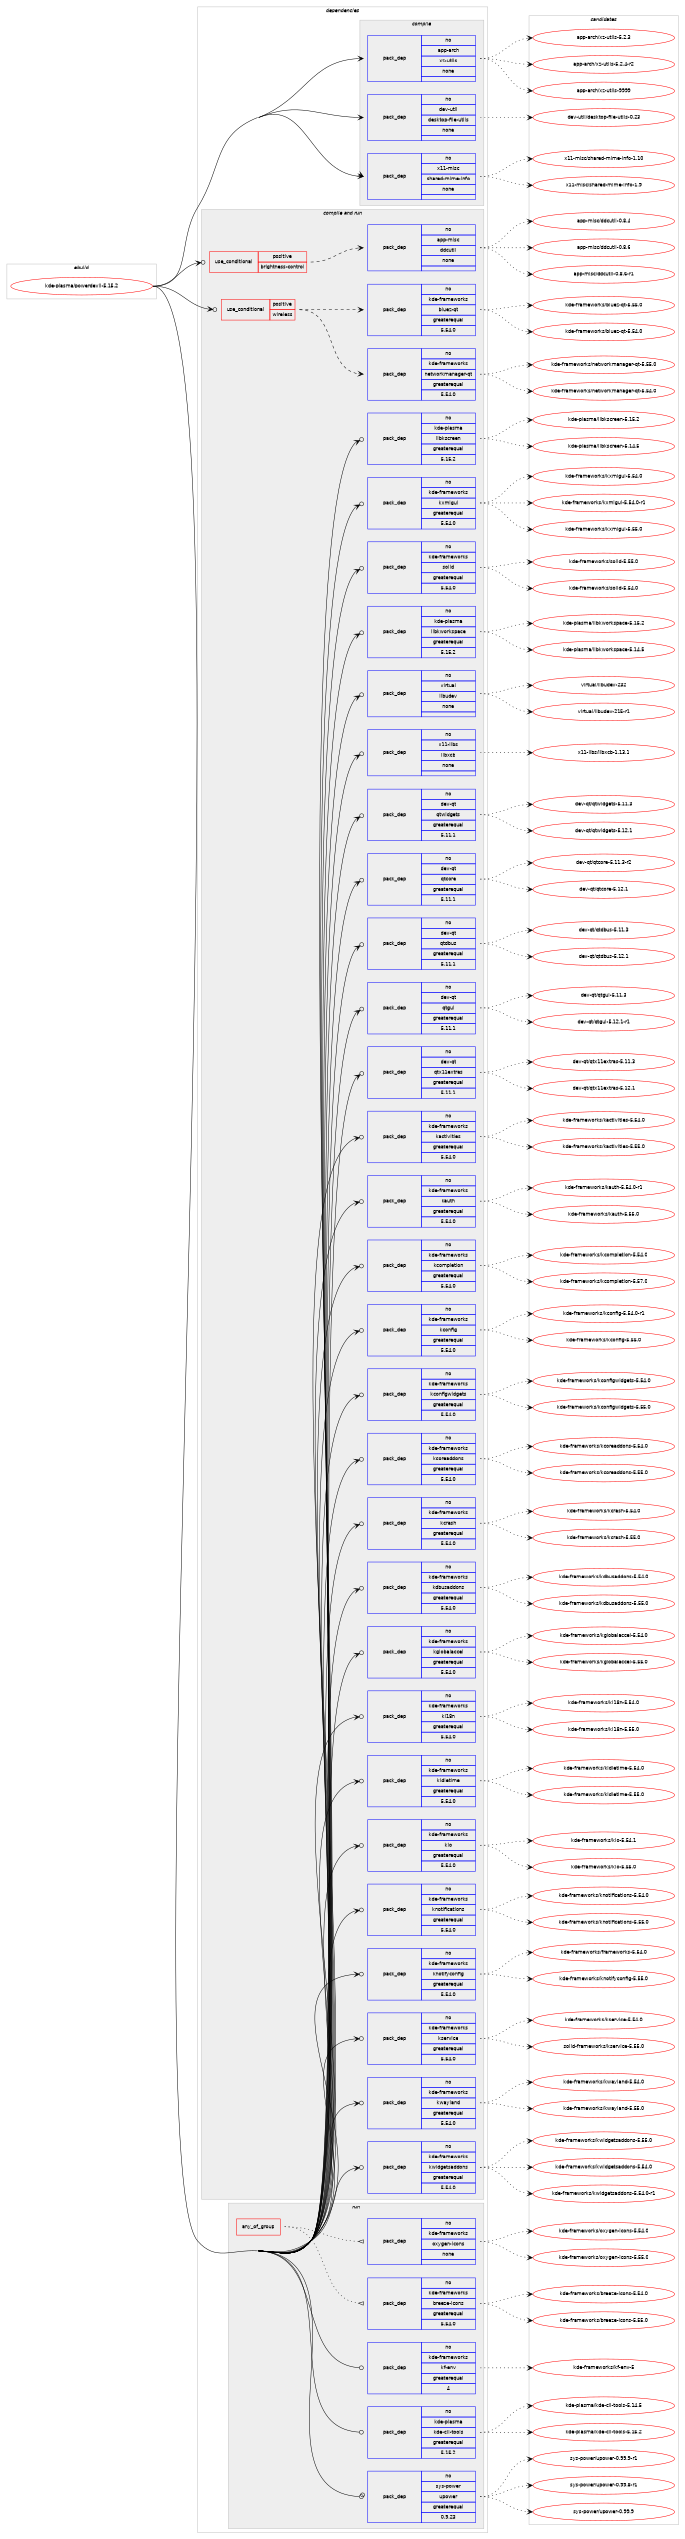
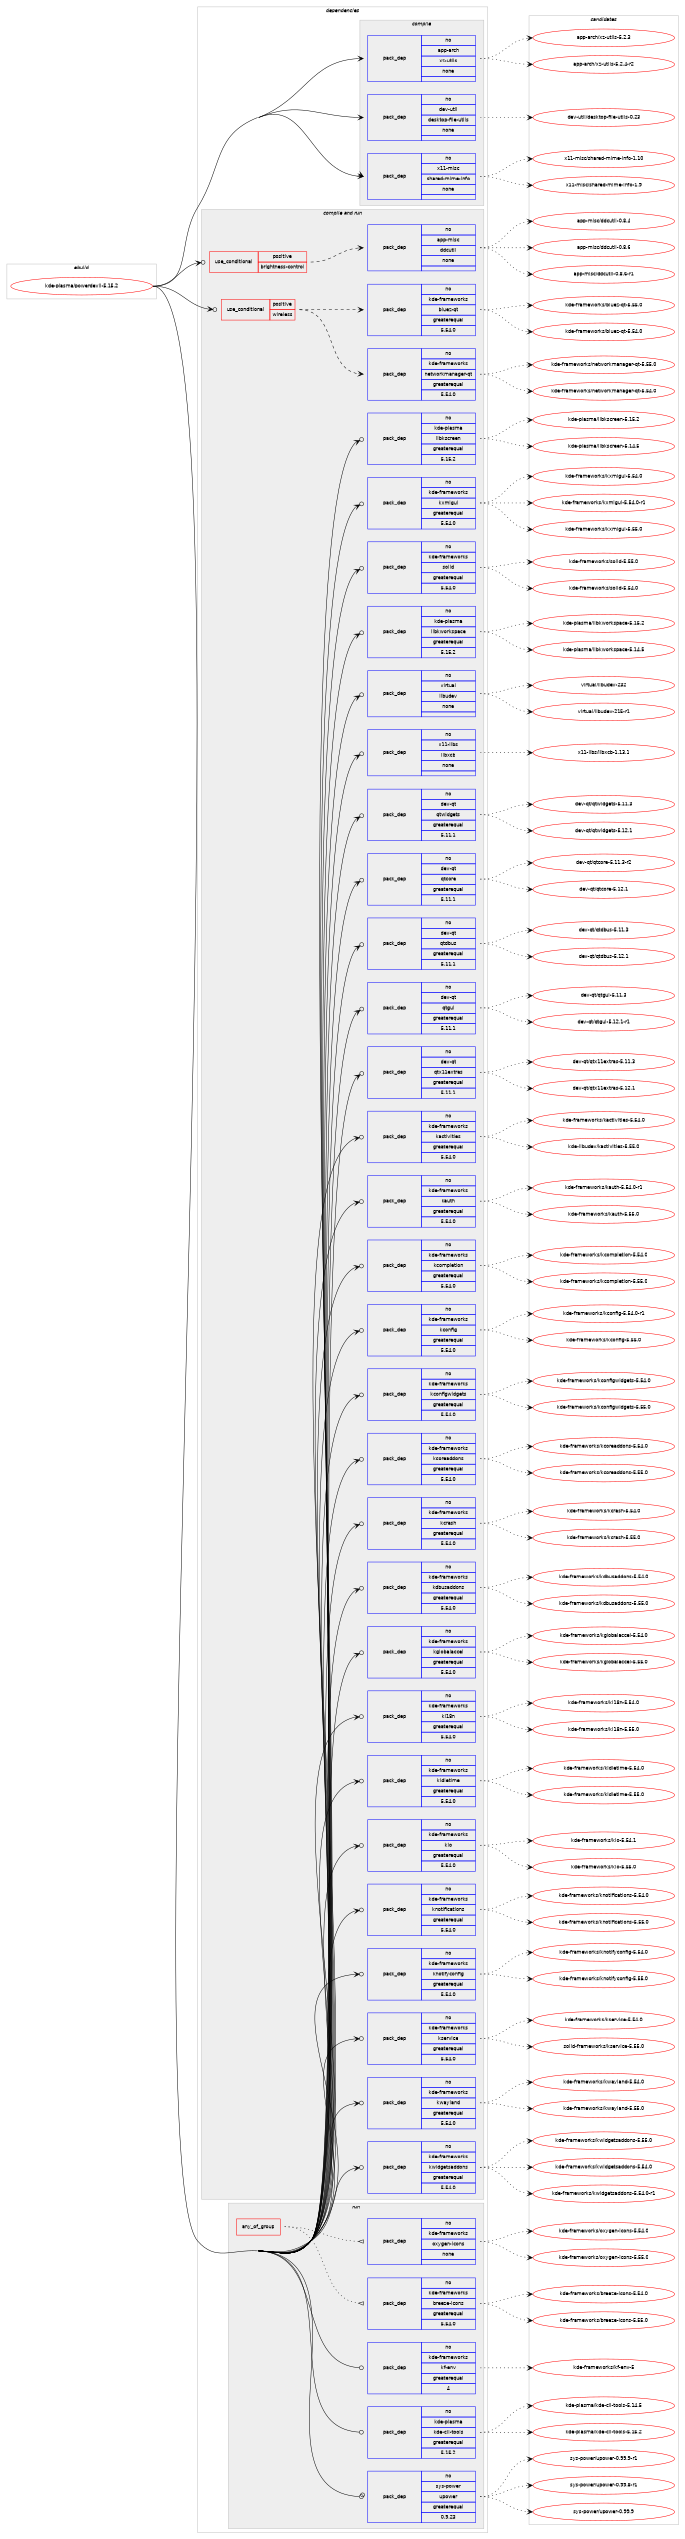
(604, 91) -> none
(604, 1147) -> (604, 1147)
(604, 1282) -> (604, 1282)
(604, 1952) -> (604, 1952)
